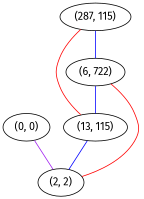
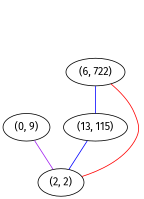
(95, 17) -> none
(26, 127) -> (26, 127)
